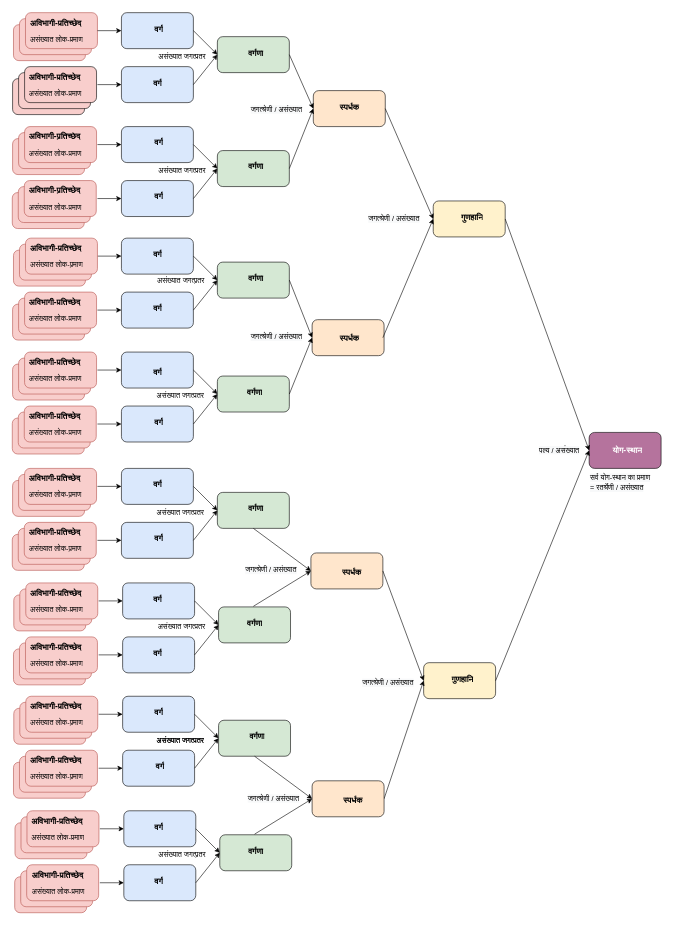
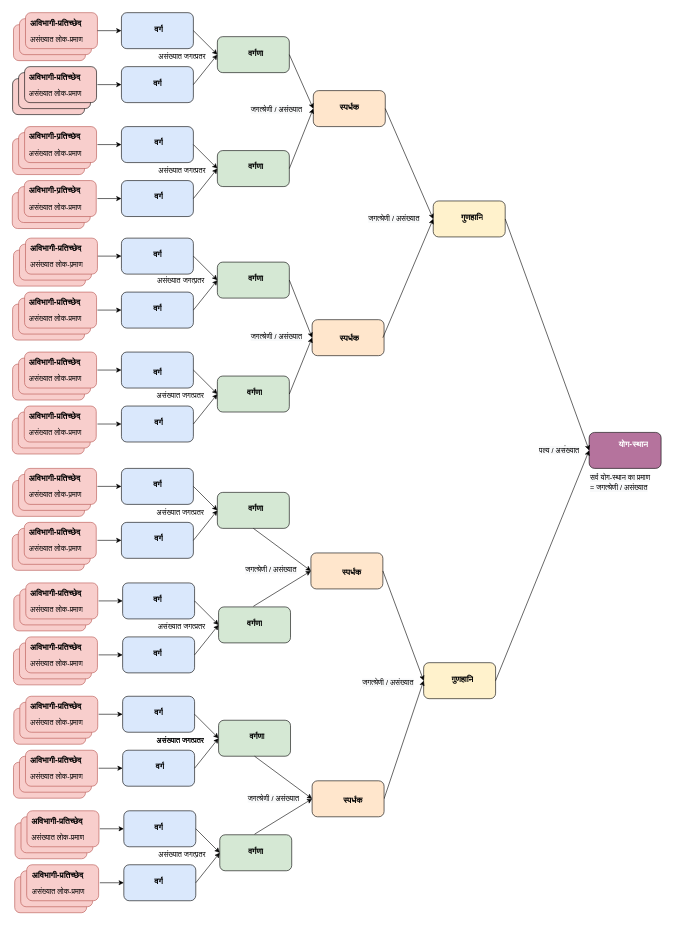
(628, 452) -> (634, 446)
(626, 493) -> (626, 493)
